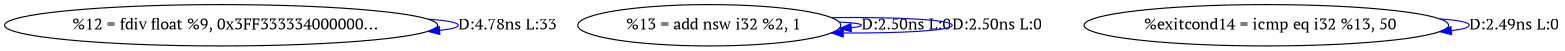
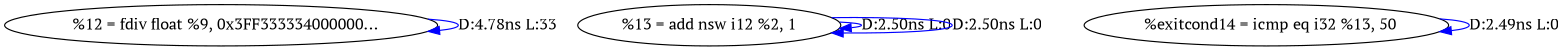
(709, 25) -> (709, 25)
